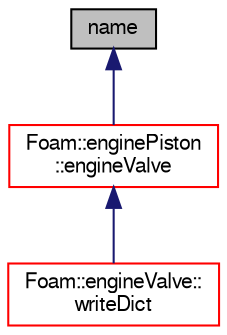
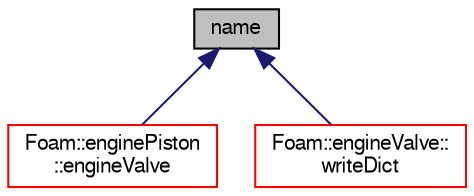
(114, 236) -> (300, 94)
